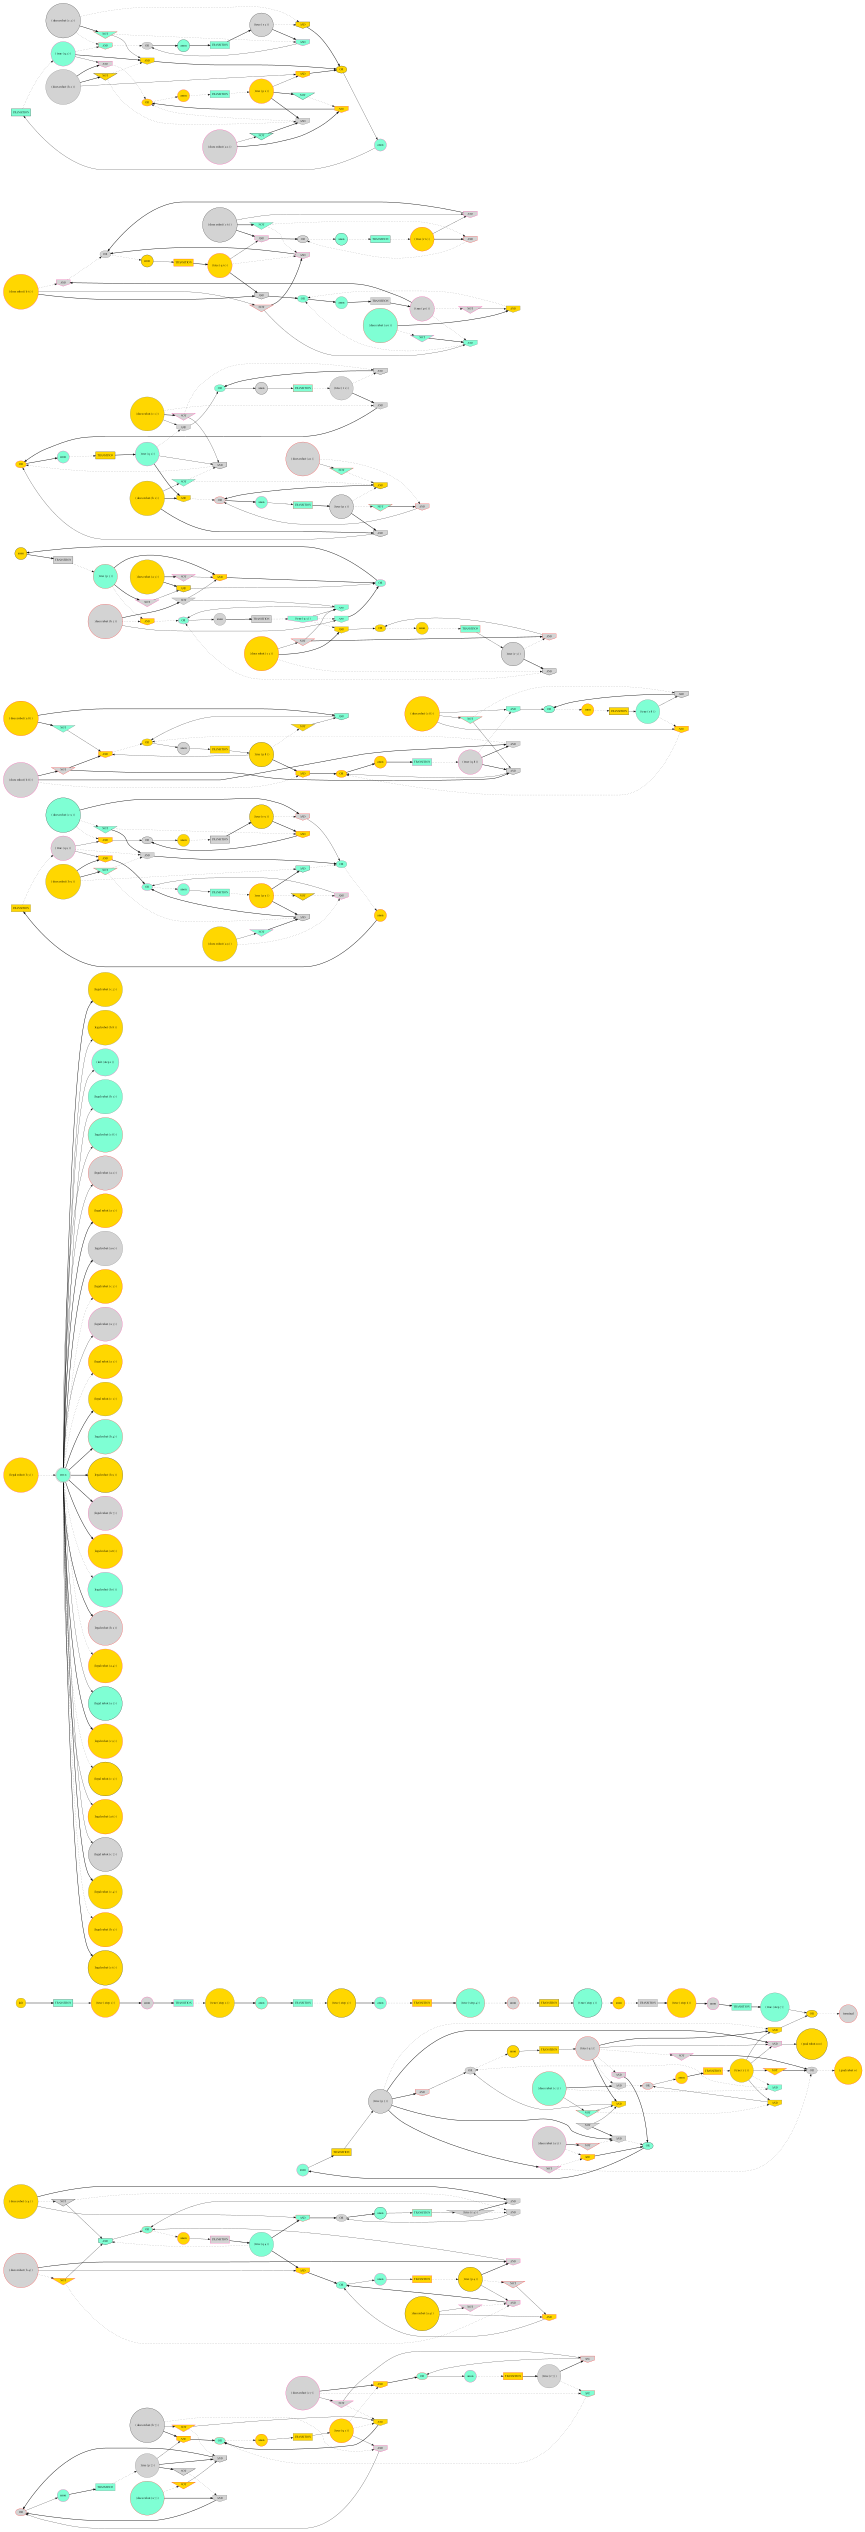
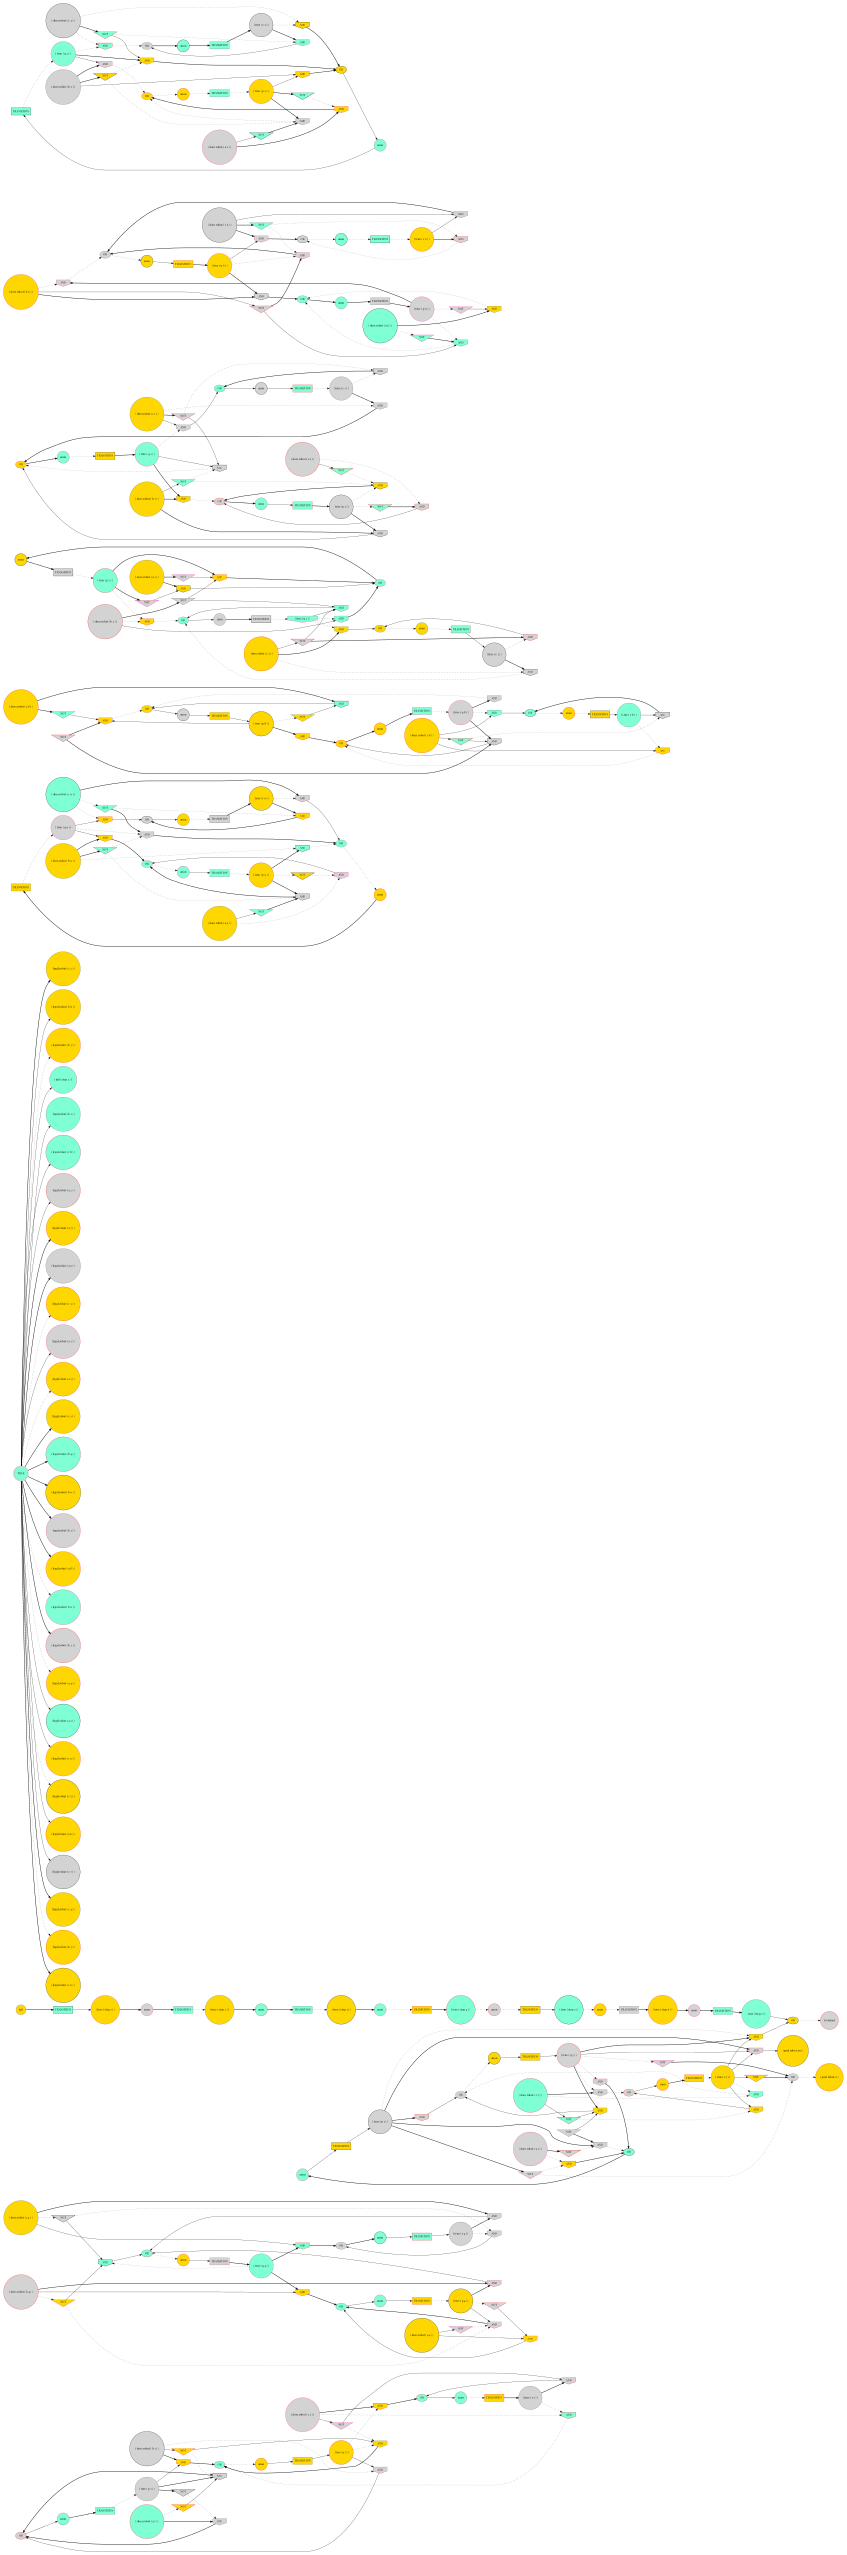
(380, 326) -> (380, 326)
(21, 780) -> none
(46, 1475) -> (31, 1190)
(70, 1613) -> (32, 1675)
(470, 2213) -> (461, 2234)
